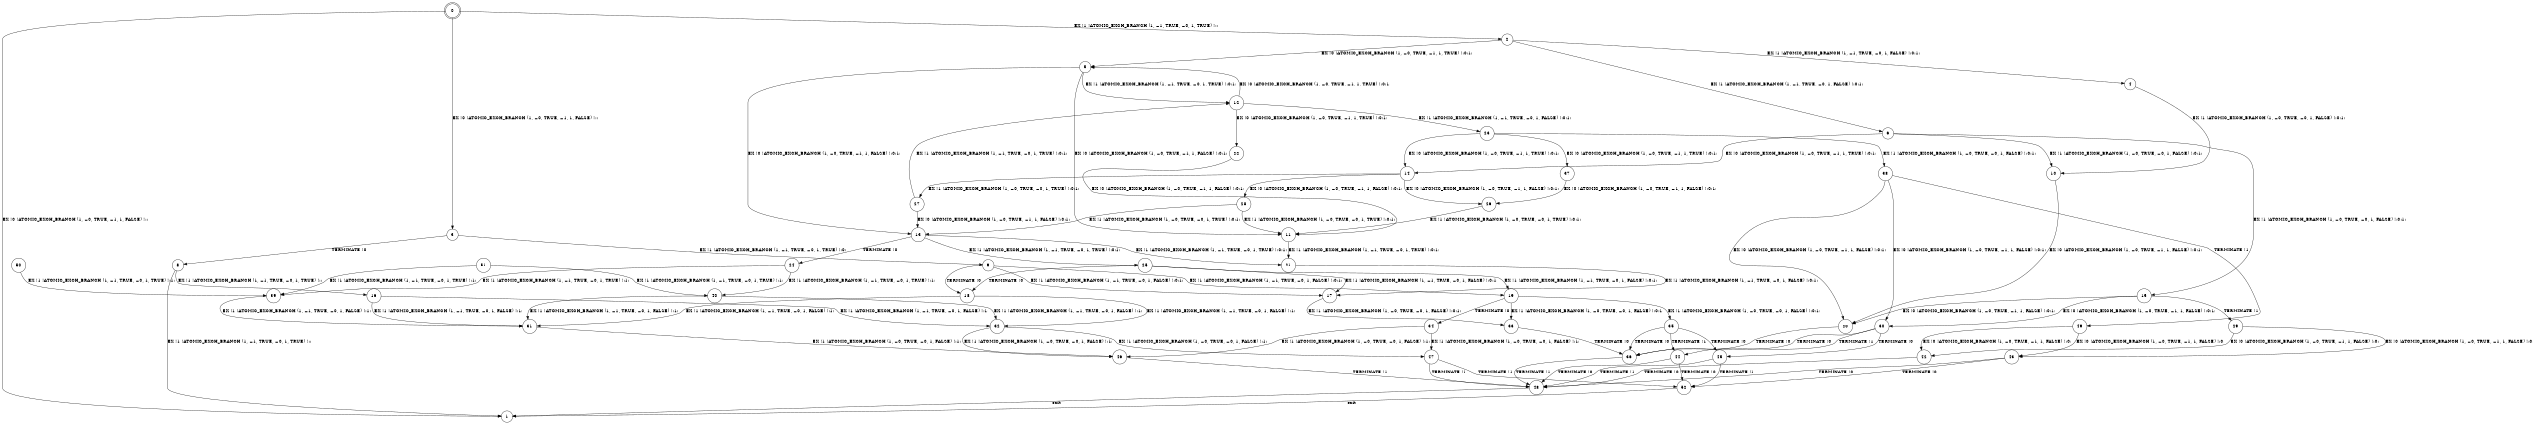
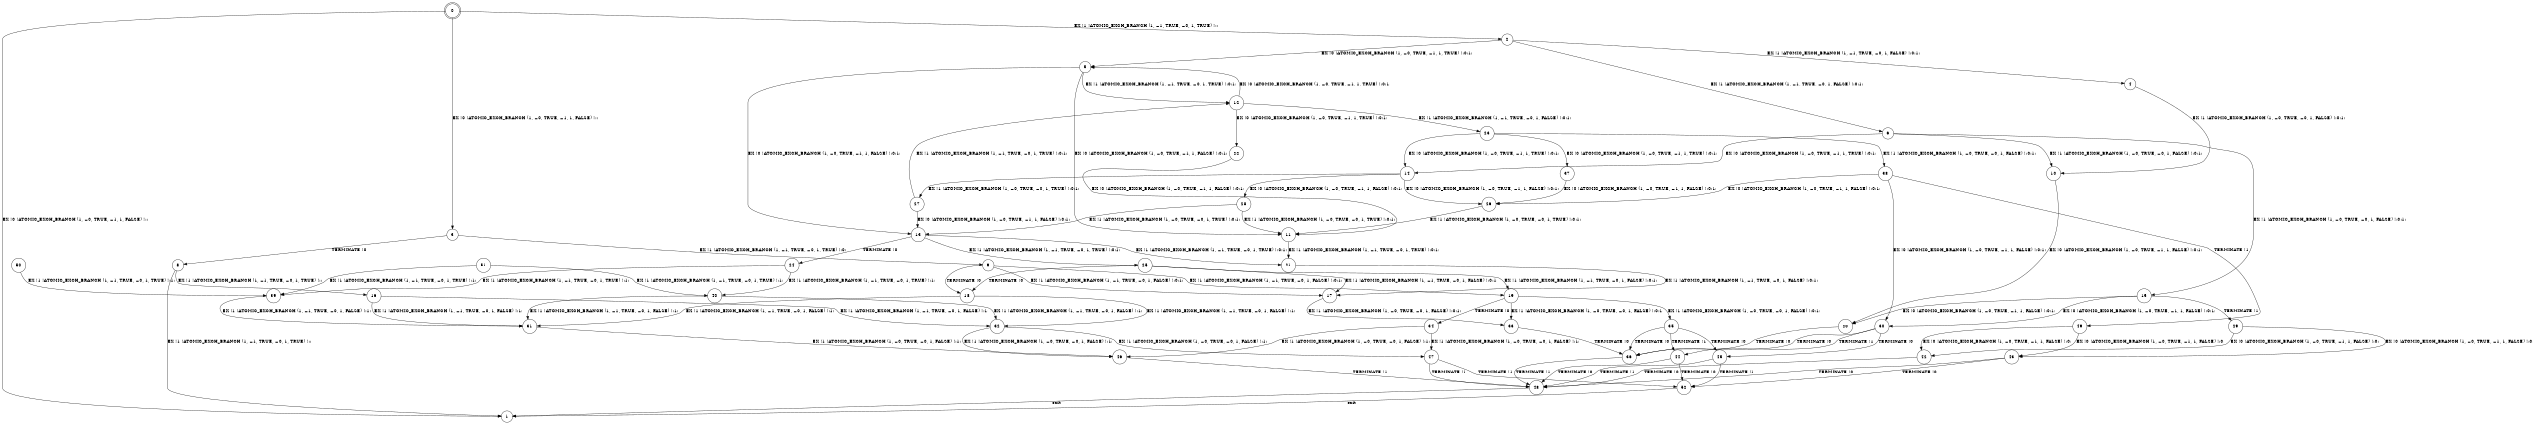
(1742, 239) -> (1690, 196)
